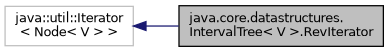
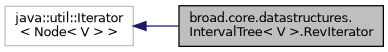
(281, 26) -> (281, 26)
